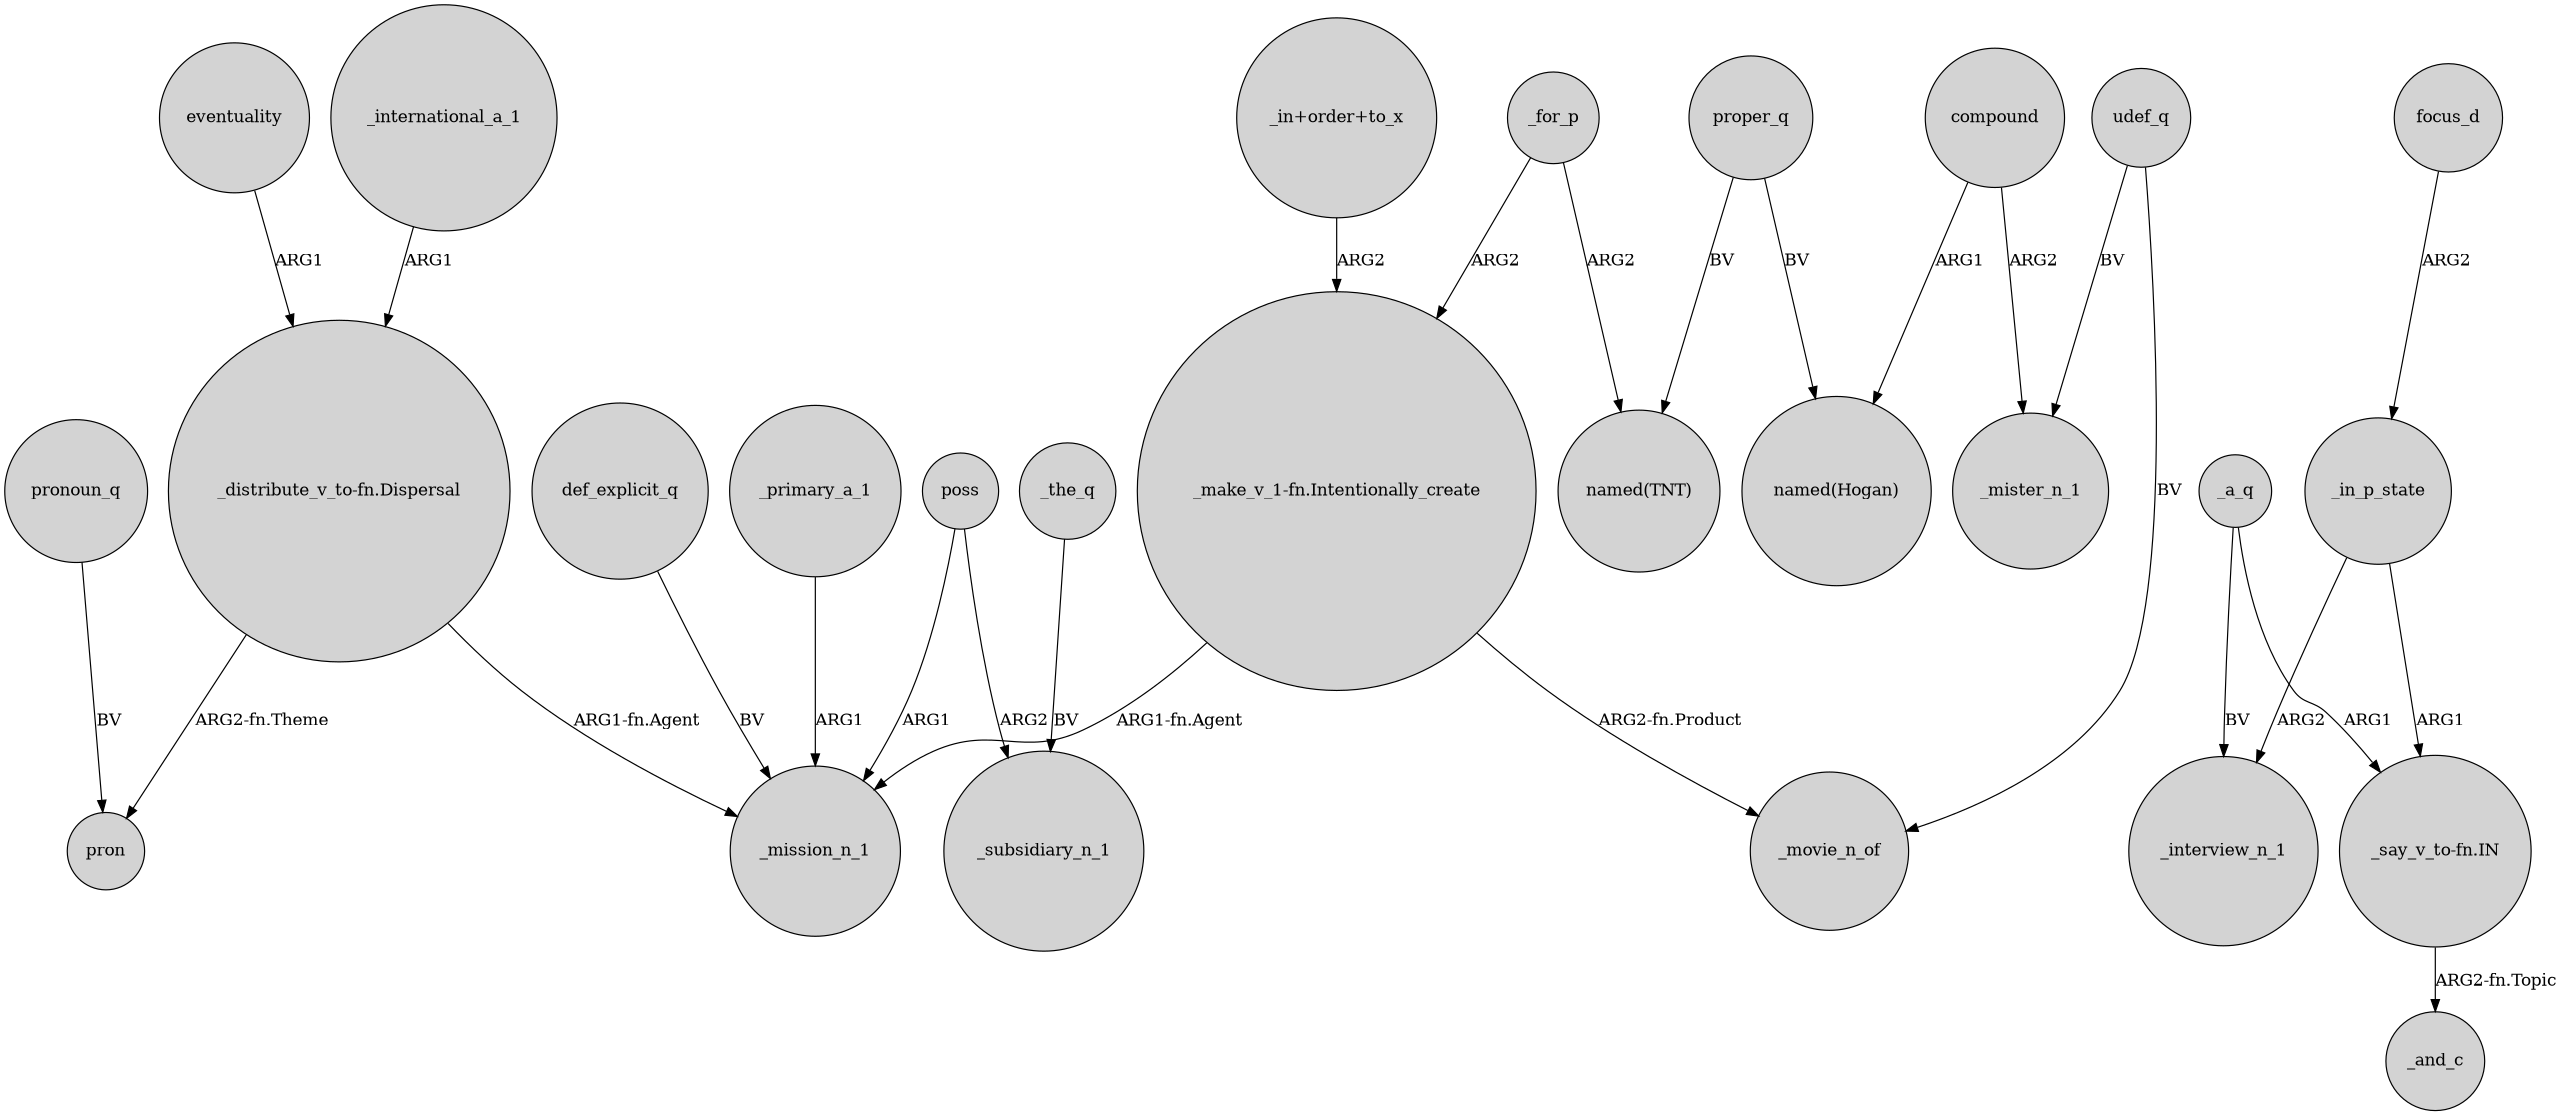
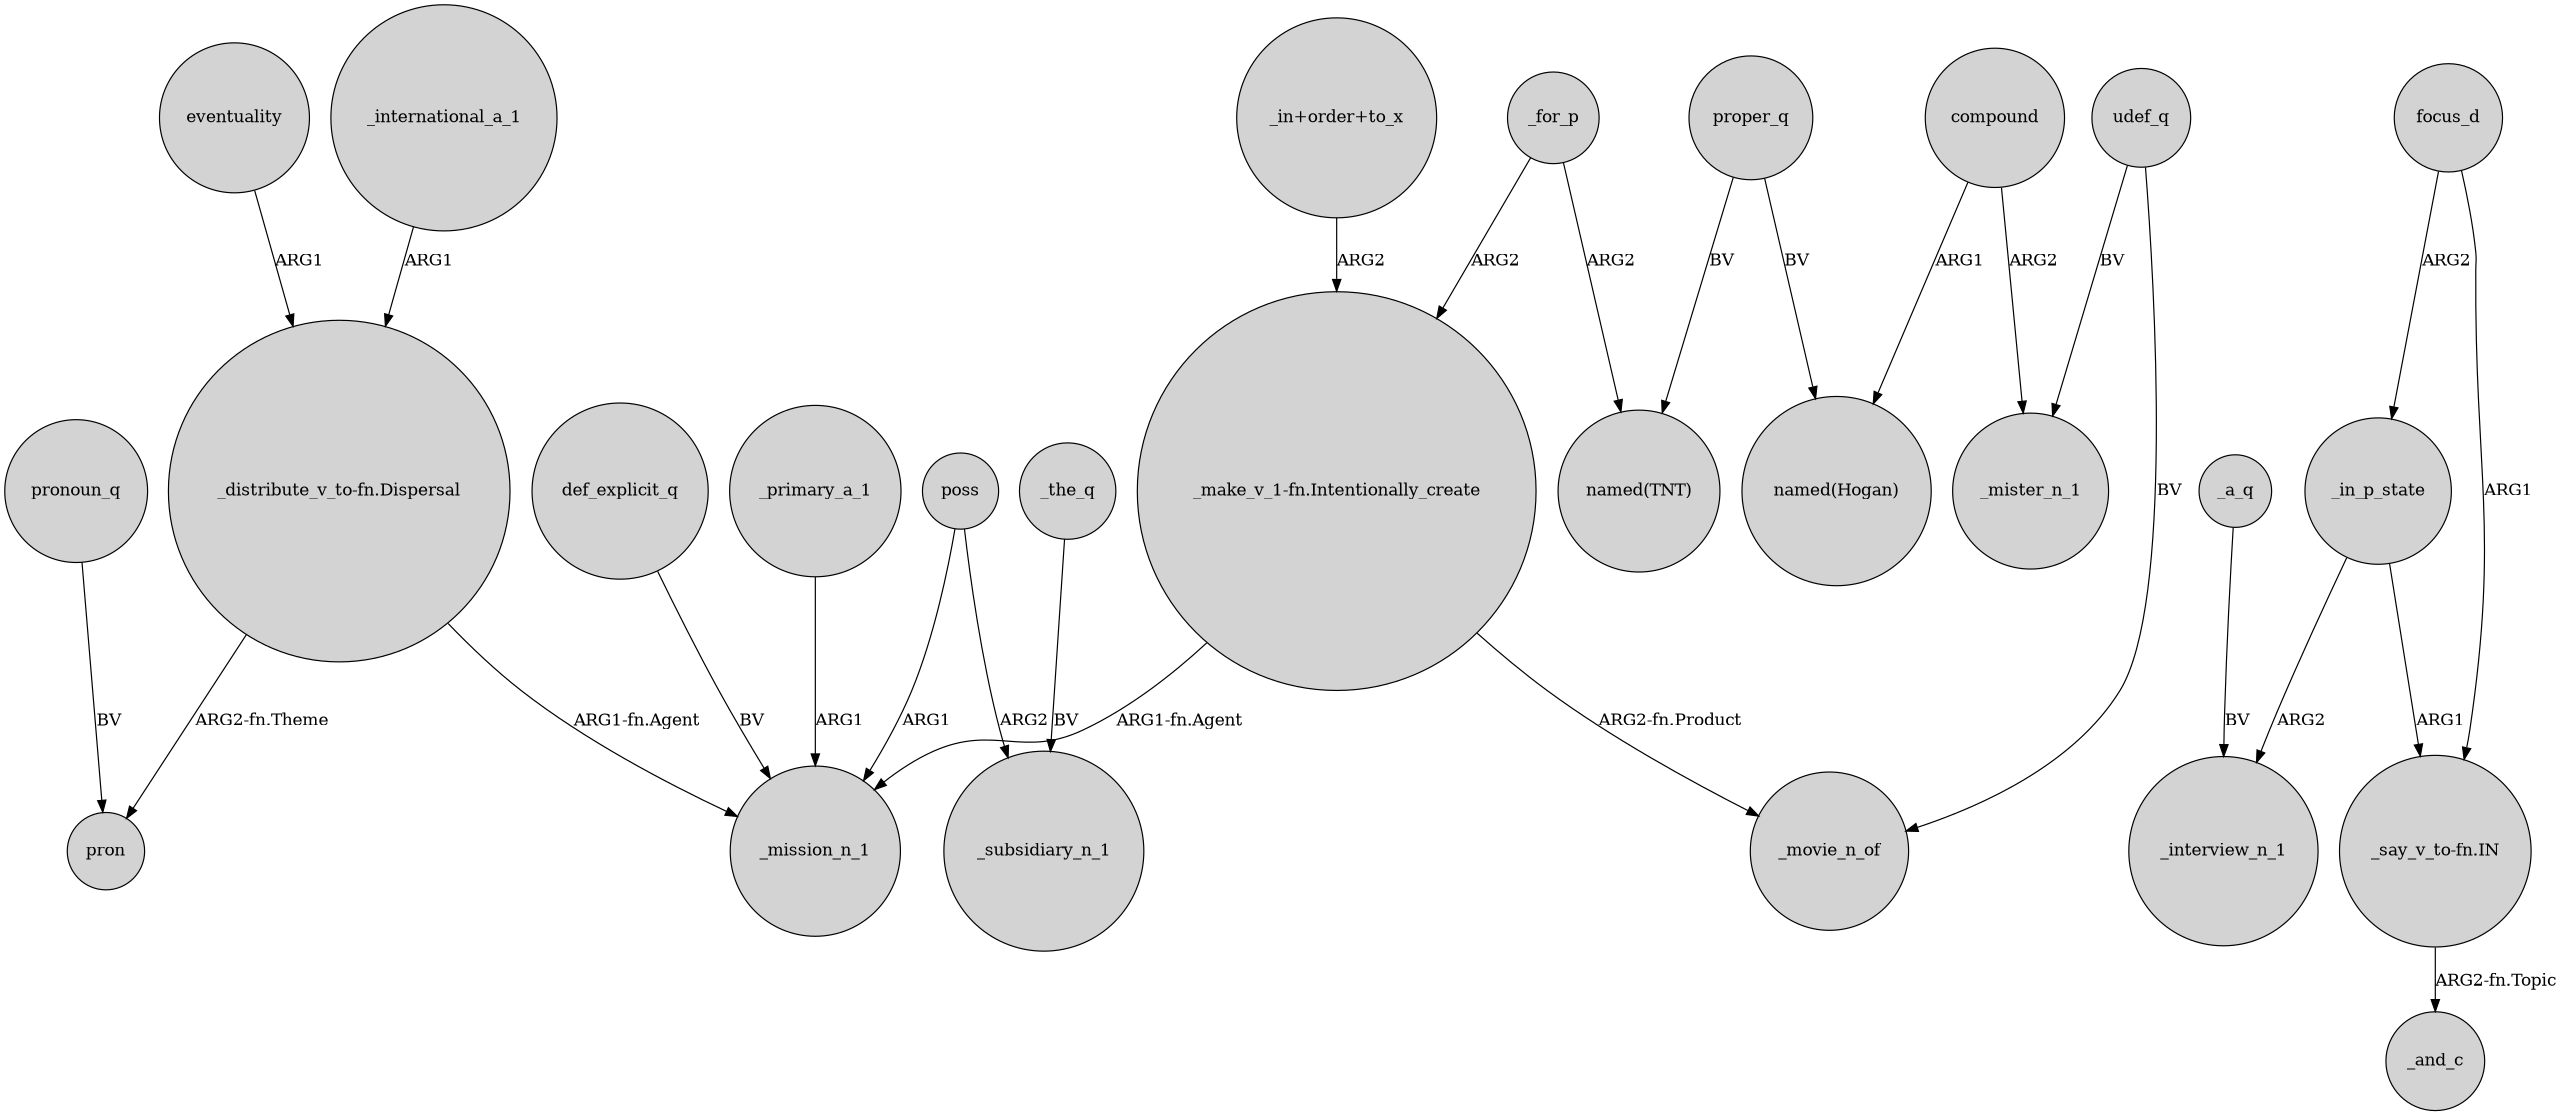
(2277, 662) -> (2482, 459)
